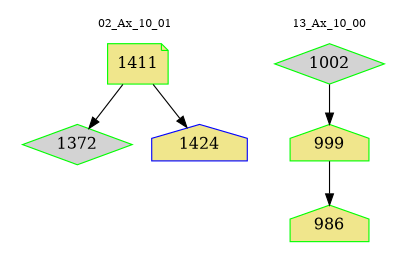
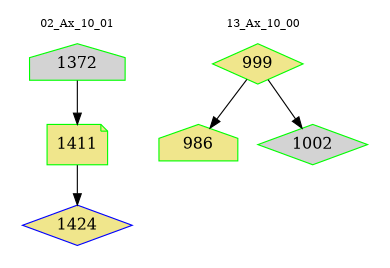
(330, 99) -> (282, 99)
(109, 102) -> (77, 97)
(77, 145) -> (77, 64)
(200, 145) -> (77, 225)
(330, 145) -> (258, 64)
